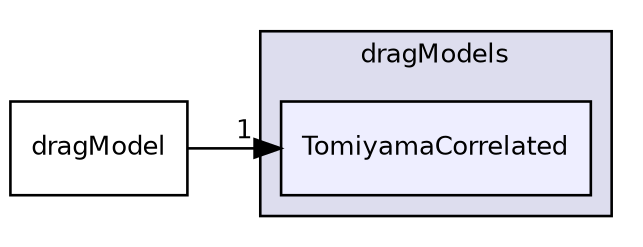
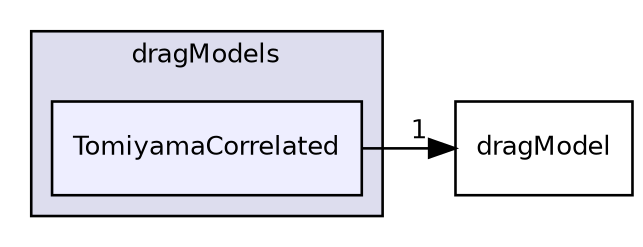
(221, 148) -> (399, 148)
